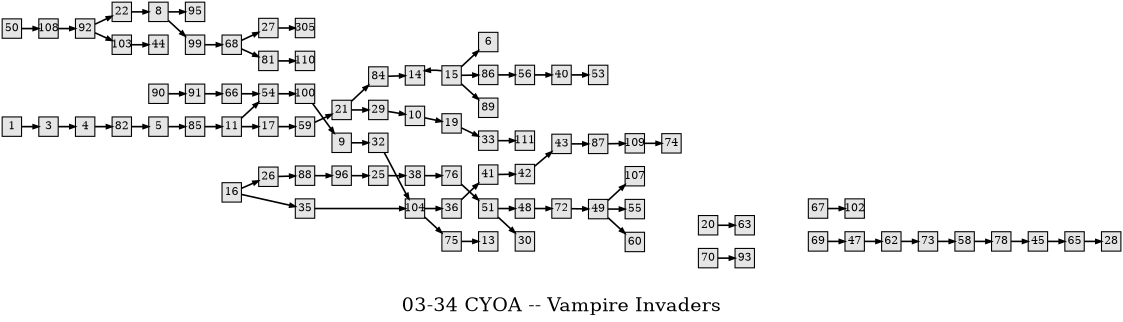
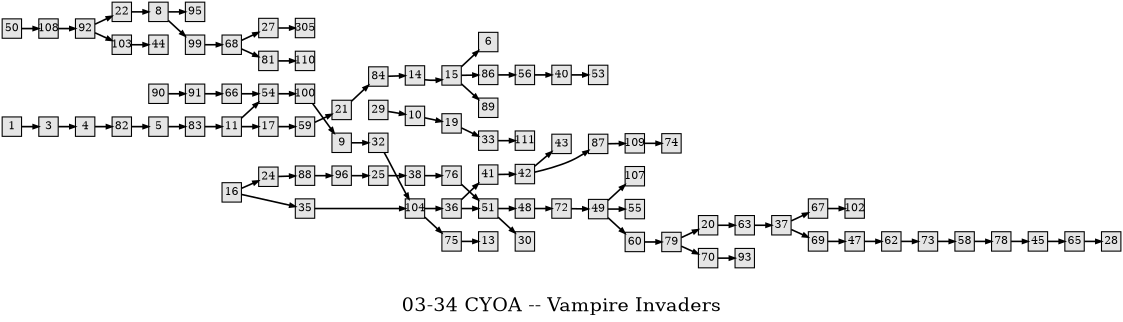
(436, 70) -> (431, 80)
(357, 110) -> none
(195, 127) -> (195, 127)
(577, 144) -> (560, 165)
(268, 177) -> (268, 177)
none -> (467, 209)
none -> (781, 225)
none -> (671, 242)
